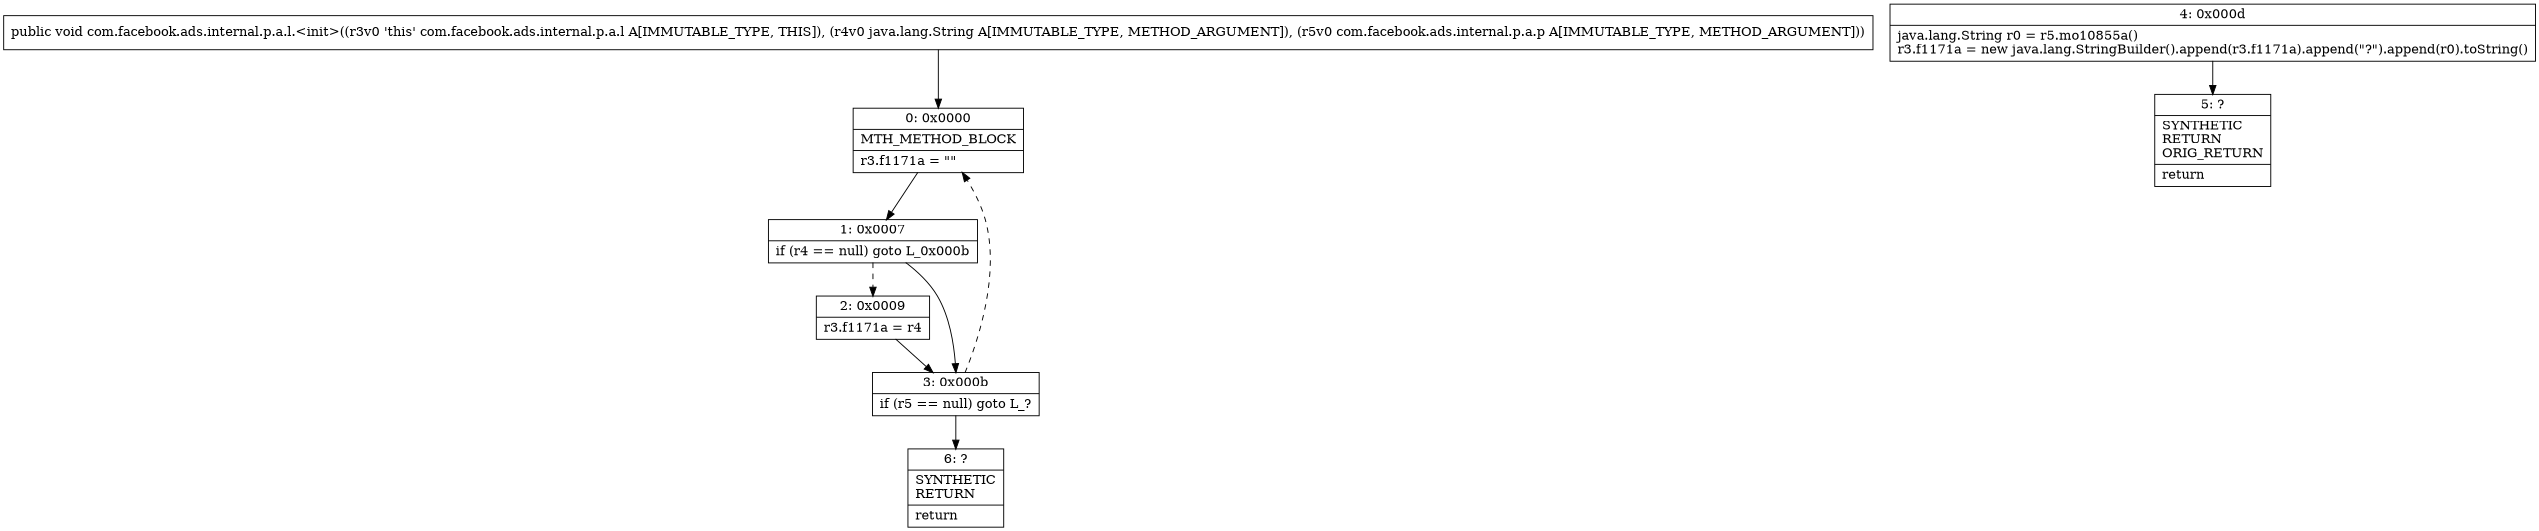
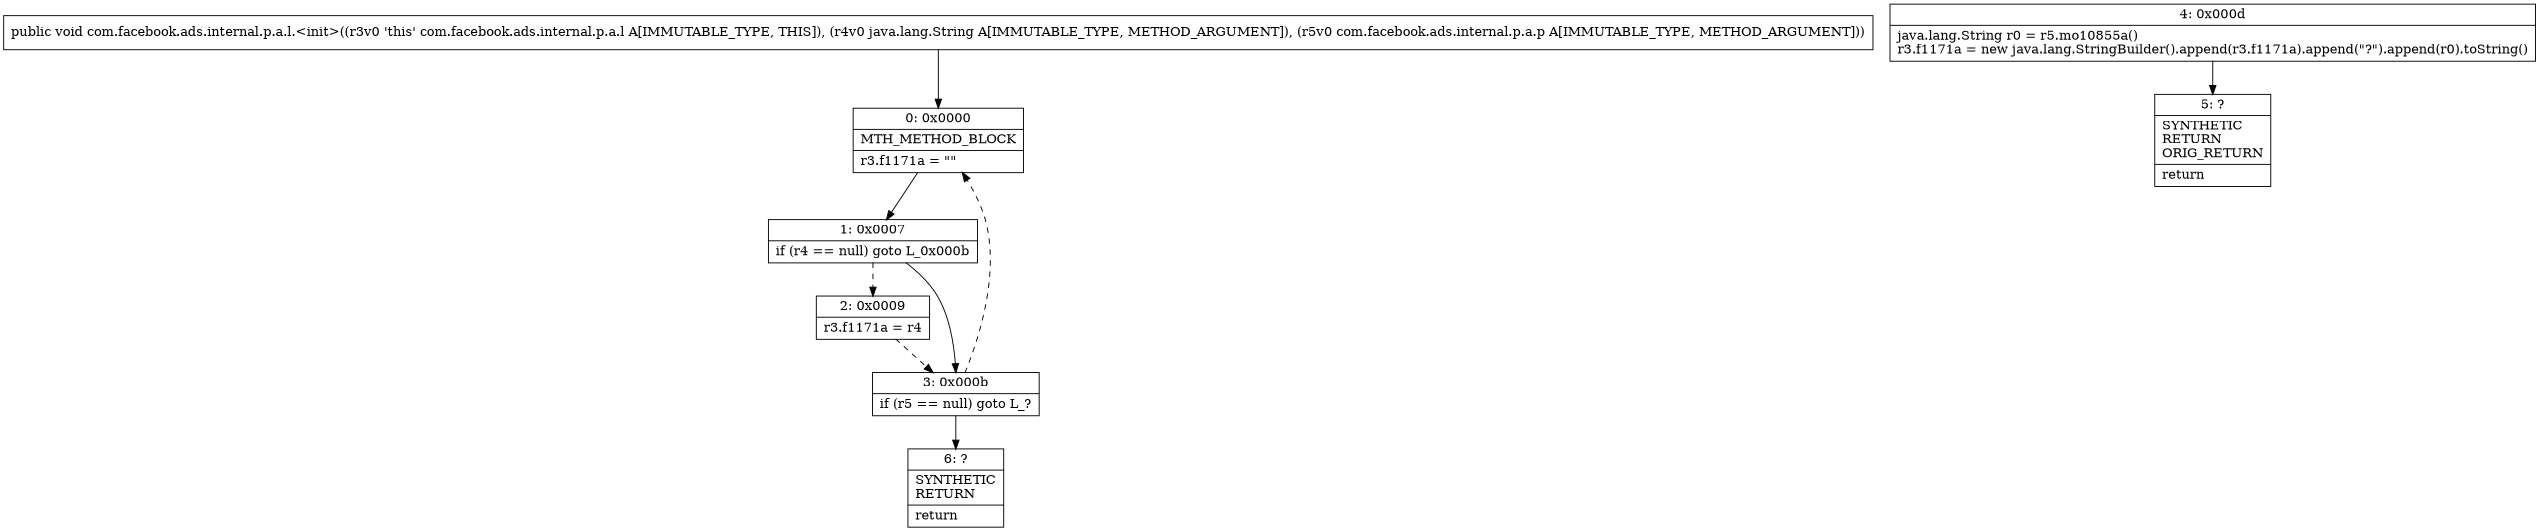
(911, 353) -> (911, 353)
